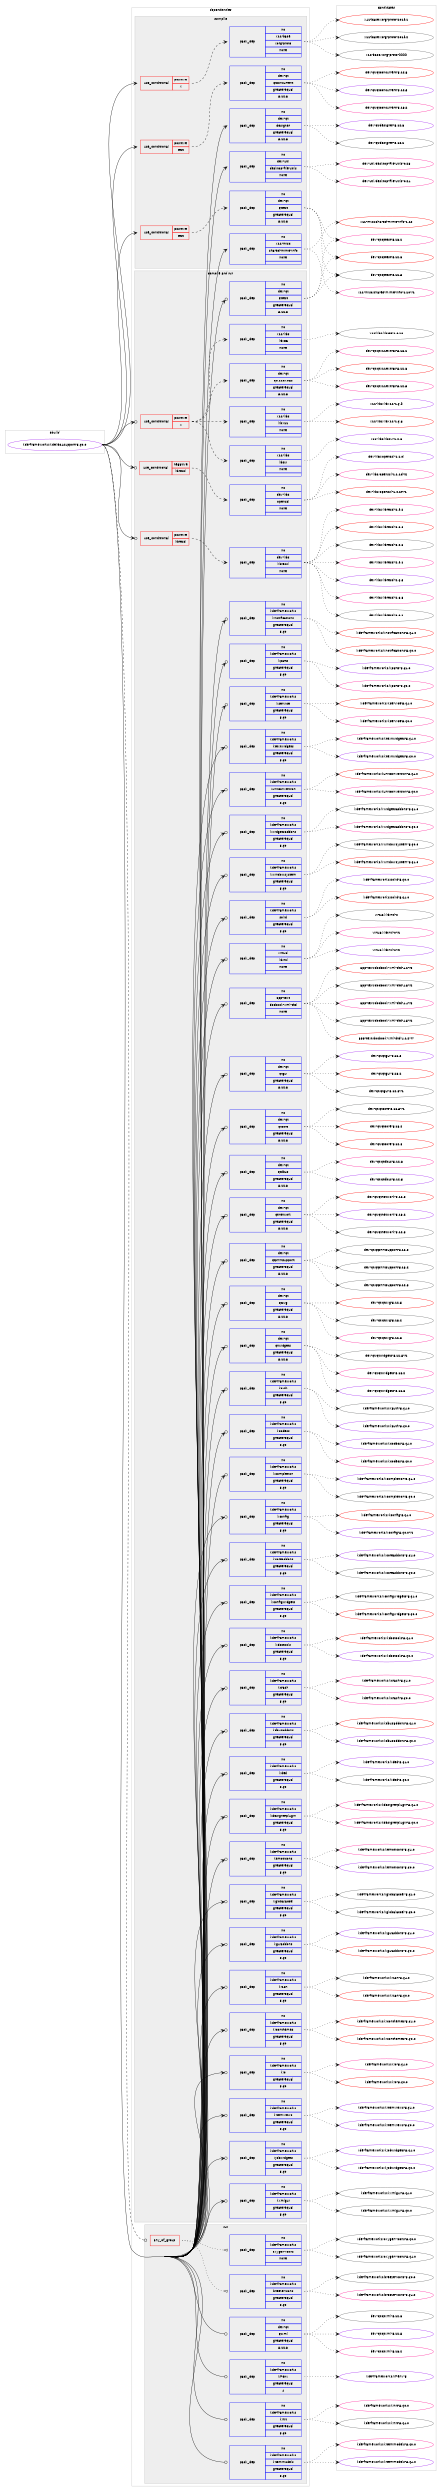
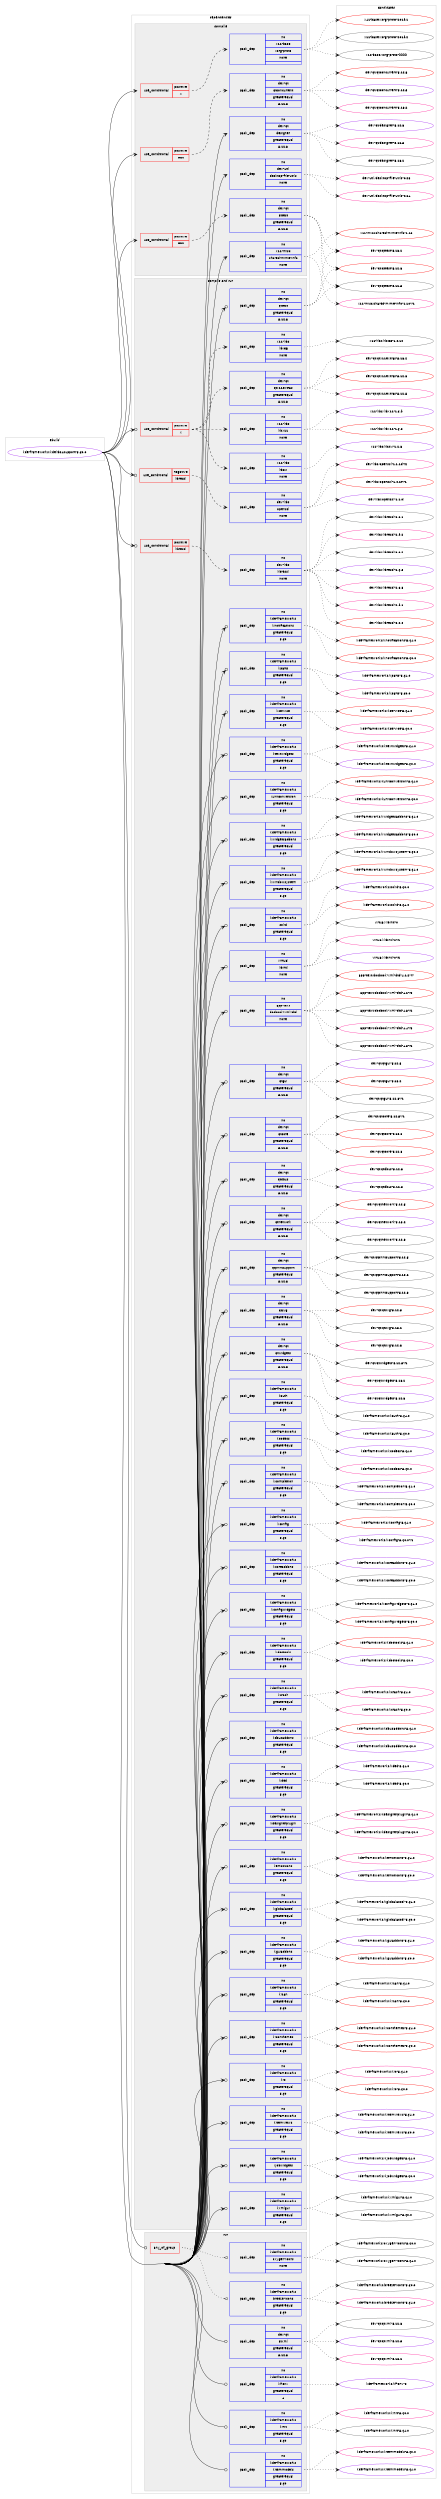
none -> (386, 143)
(129, 1344) -> (129, 1352)
